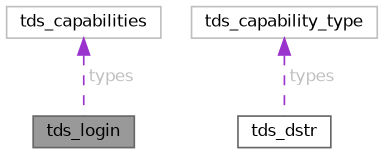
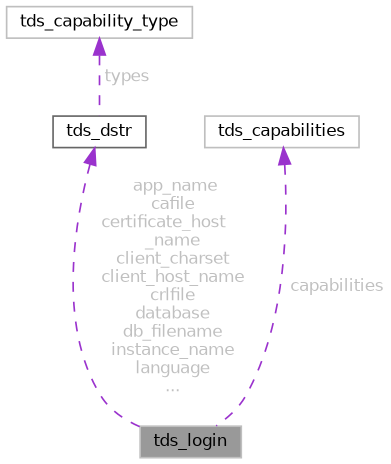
(109, 77) -> (335, 287)
(84, 132) -> (191, 442)
none -> (74, 307)
